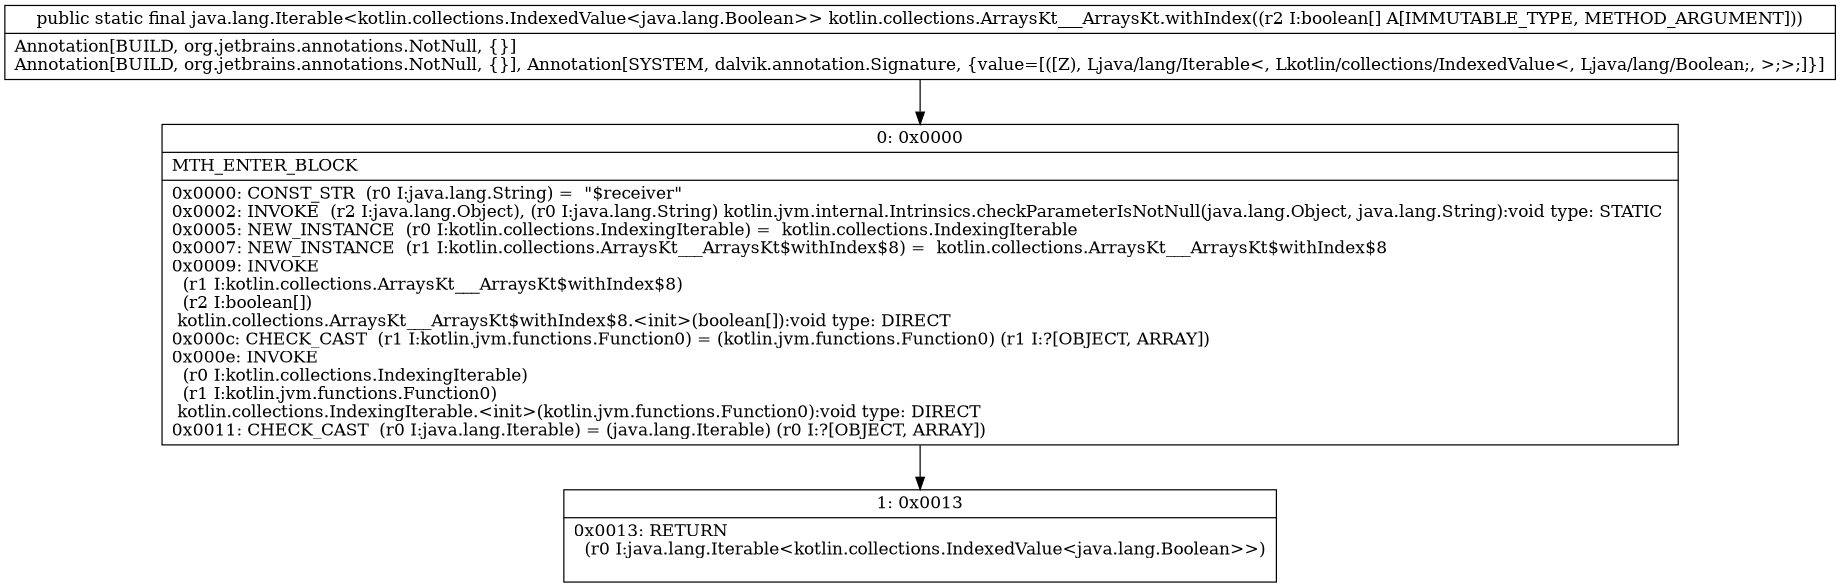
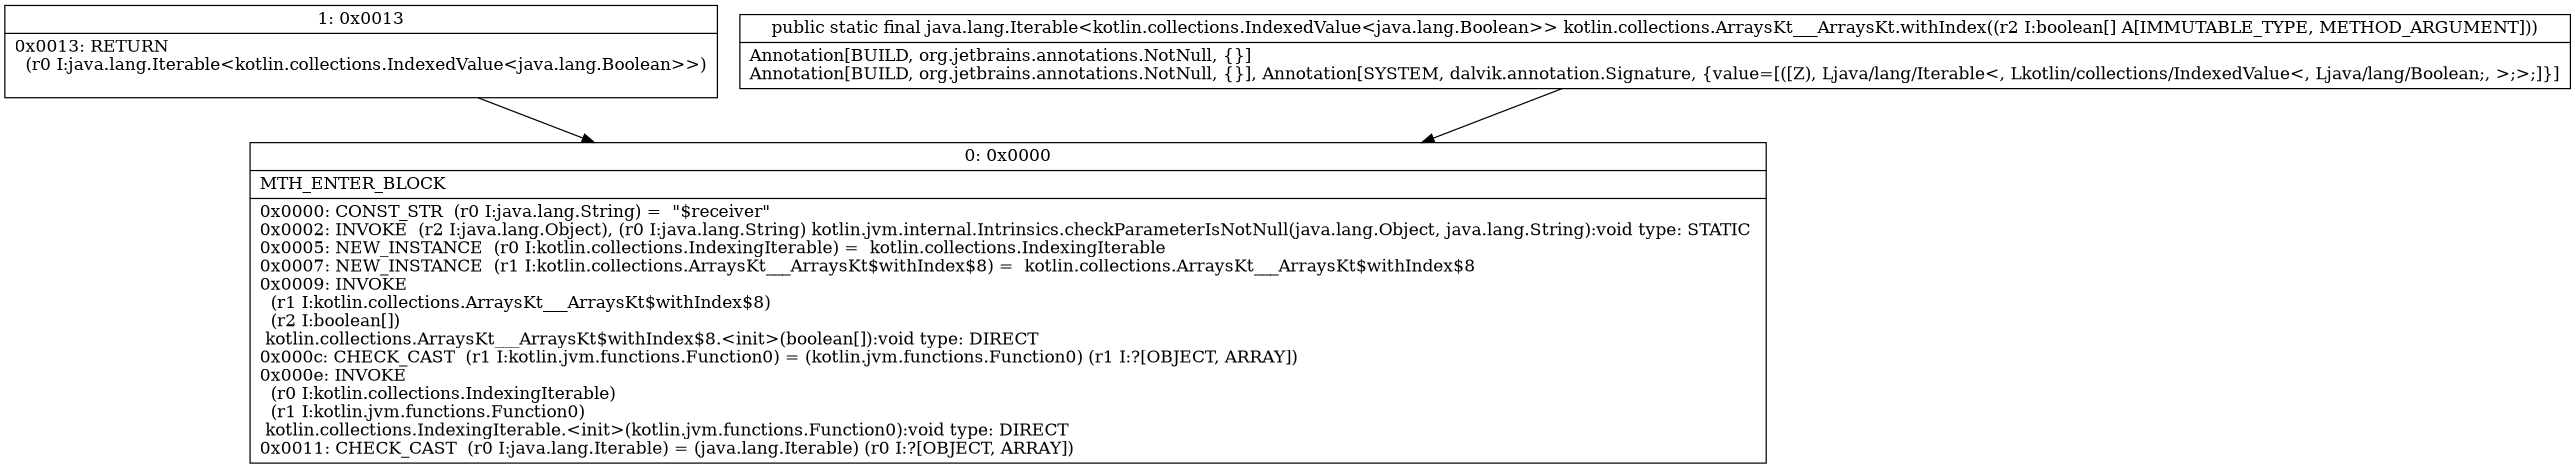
(920, 461) -> (530, 118)
